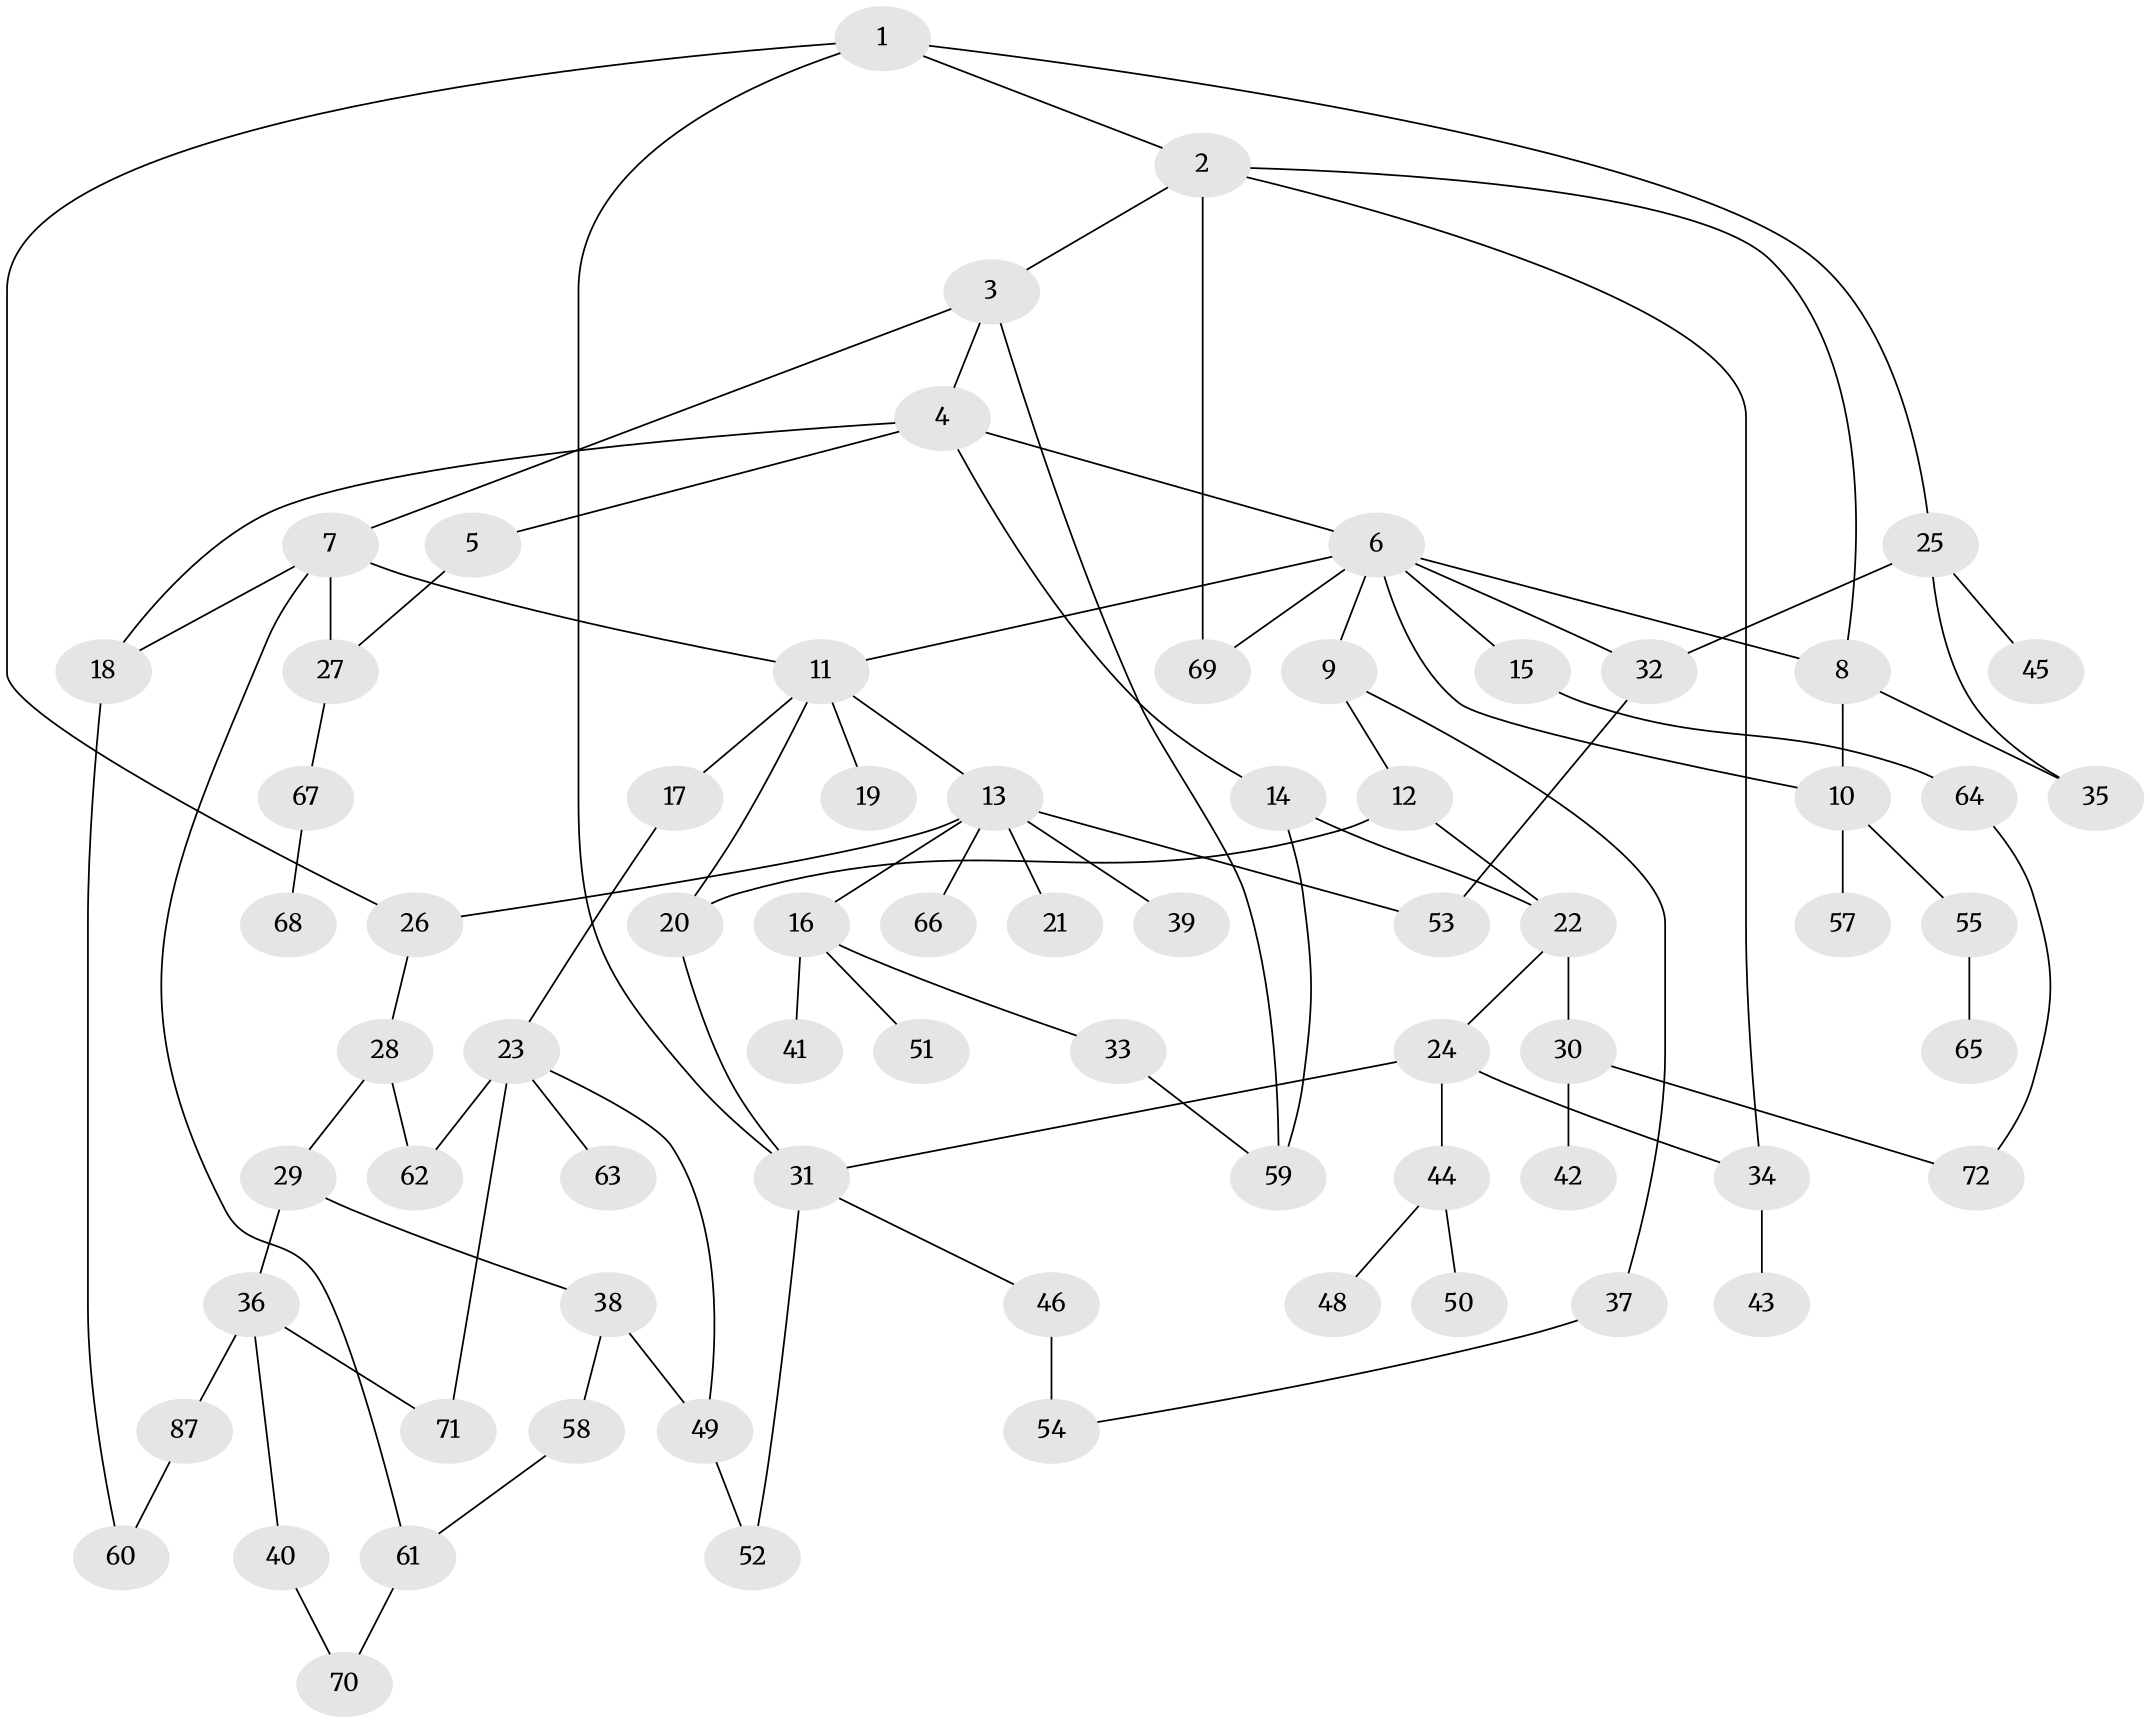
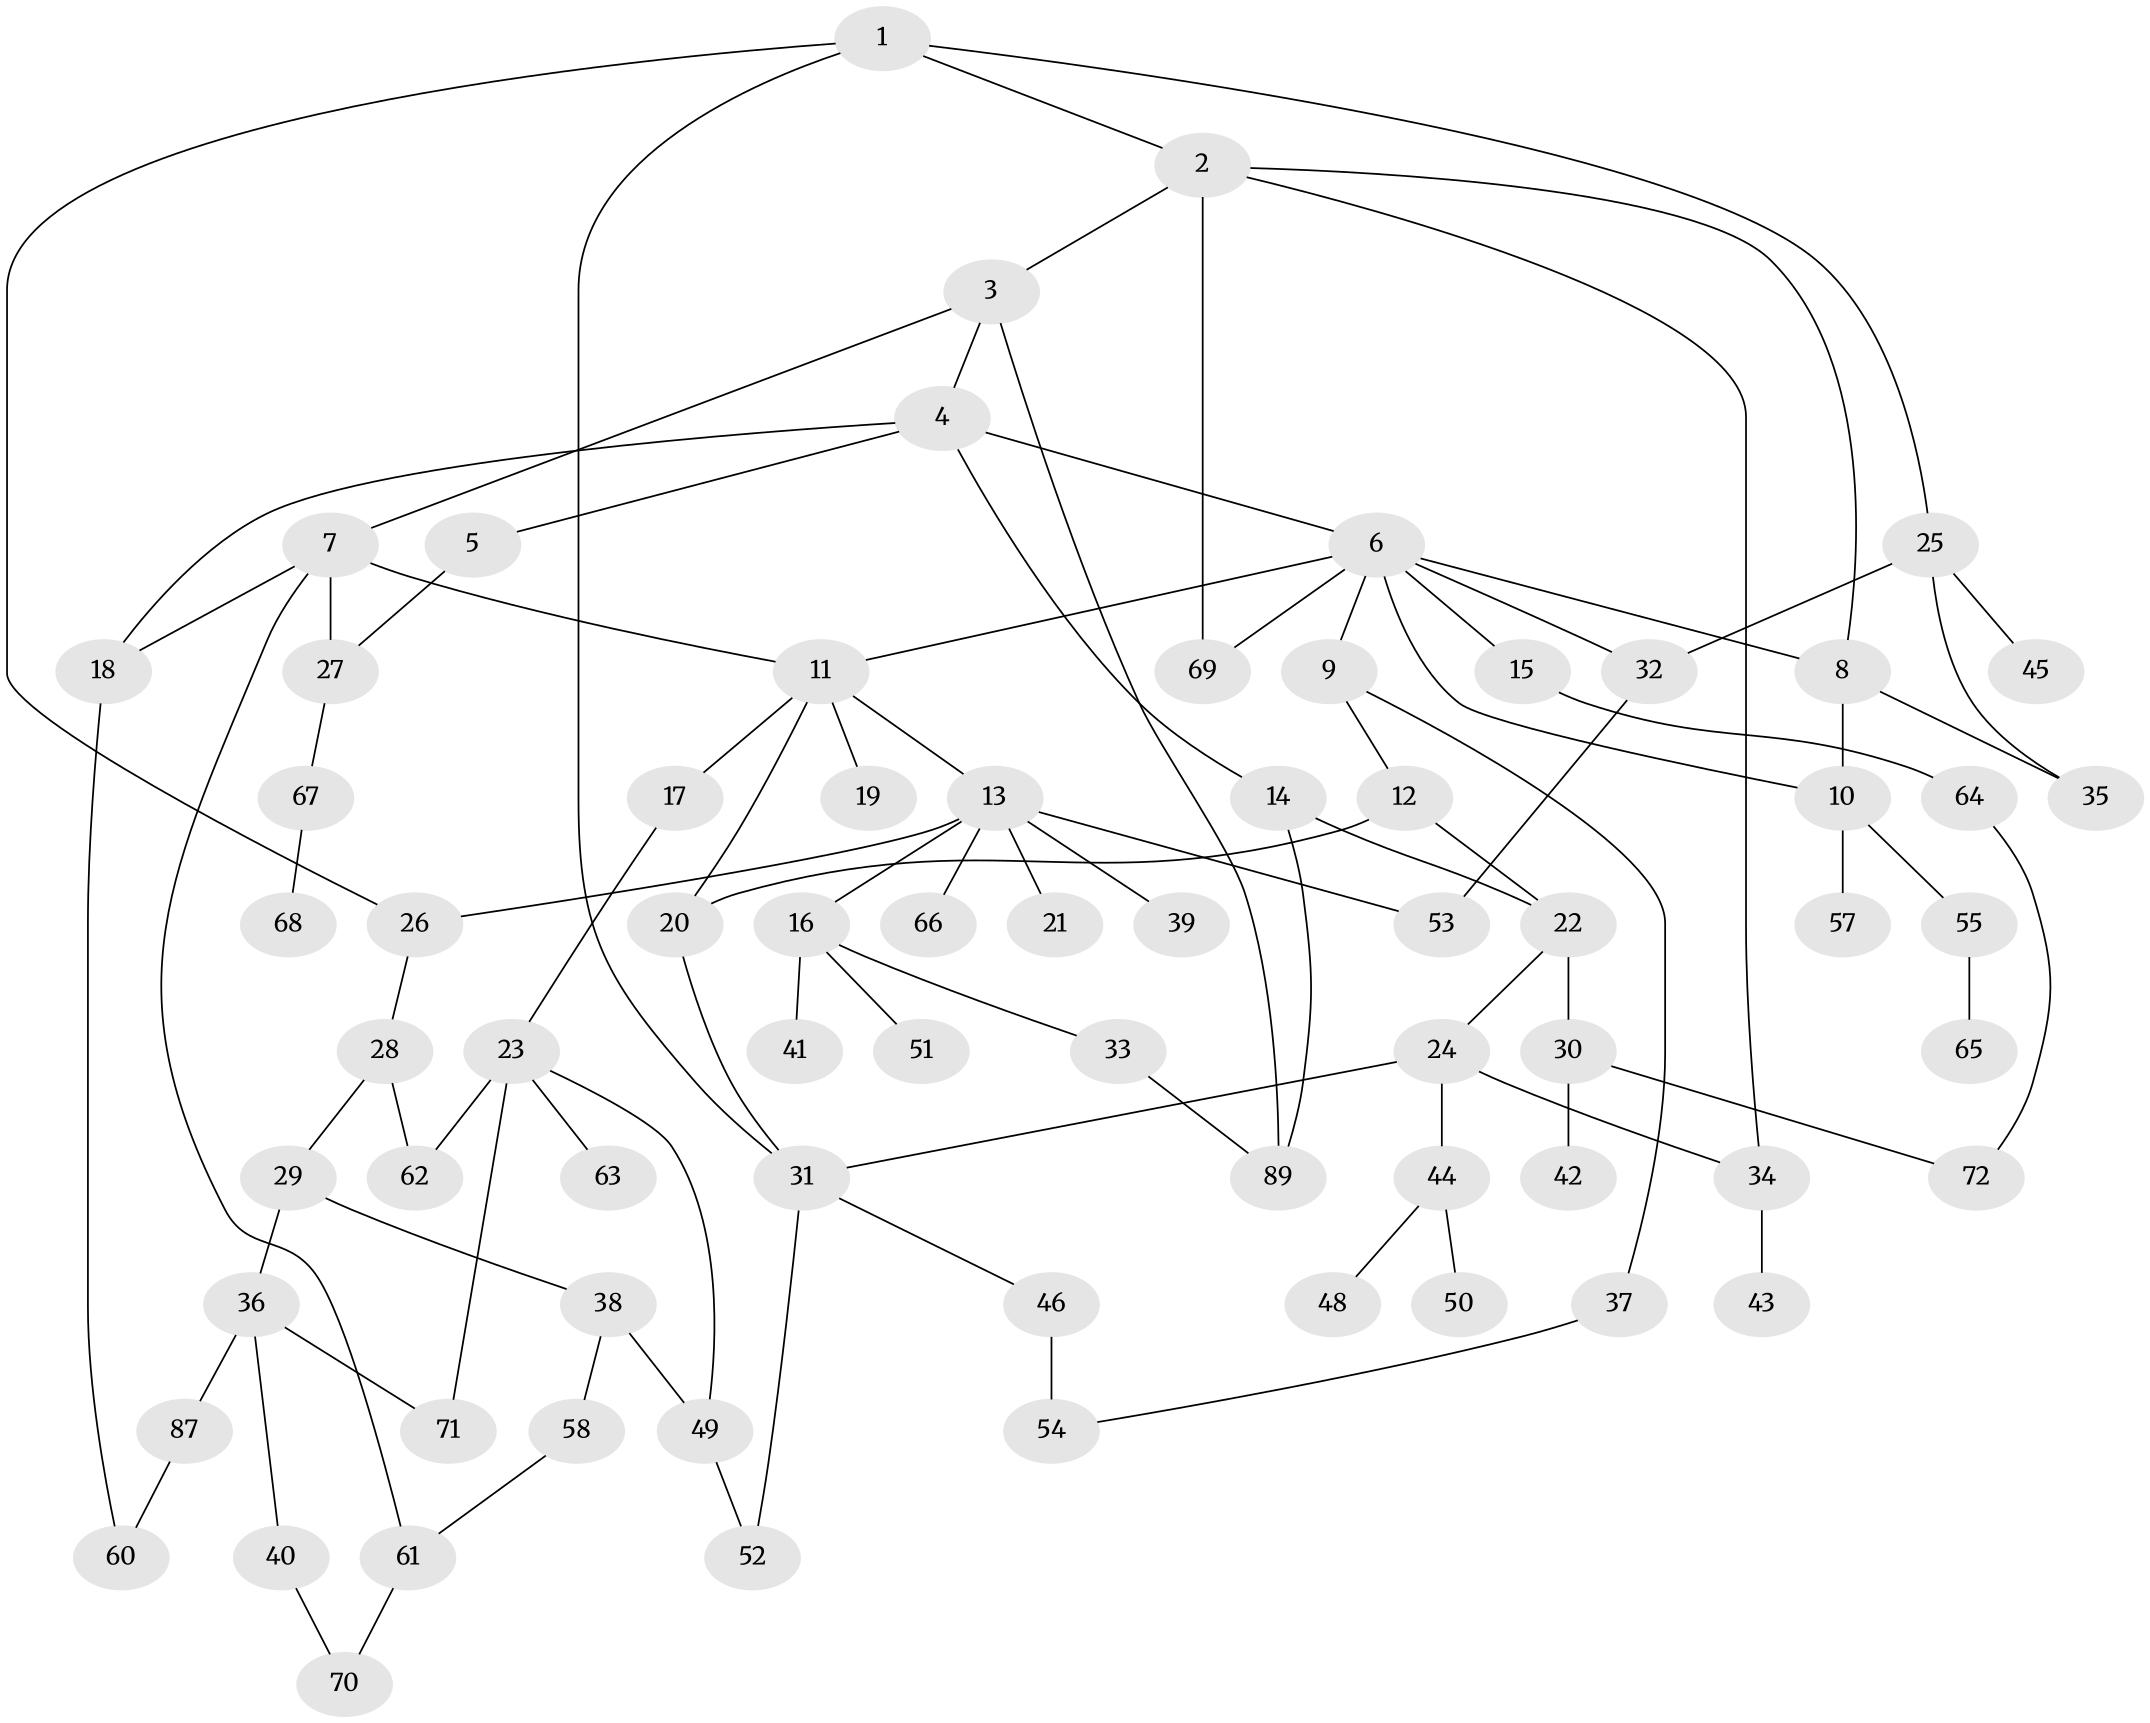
(1278, 1178) -> (1278, 1178)
